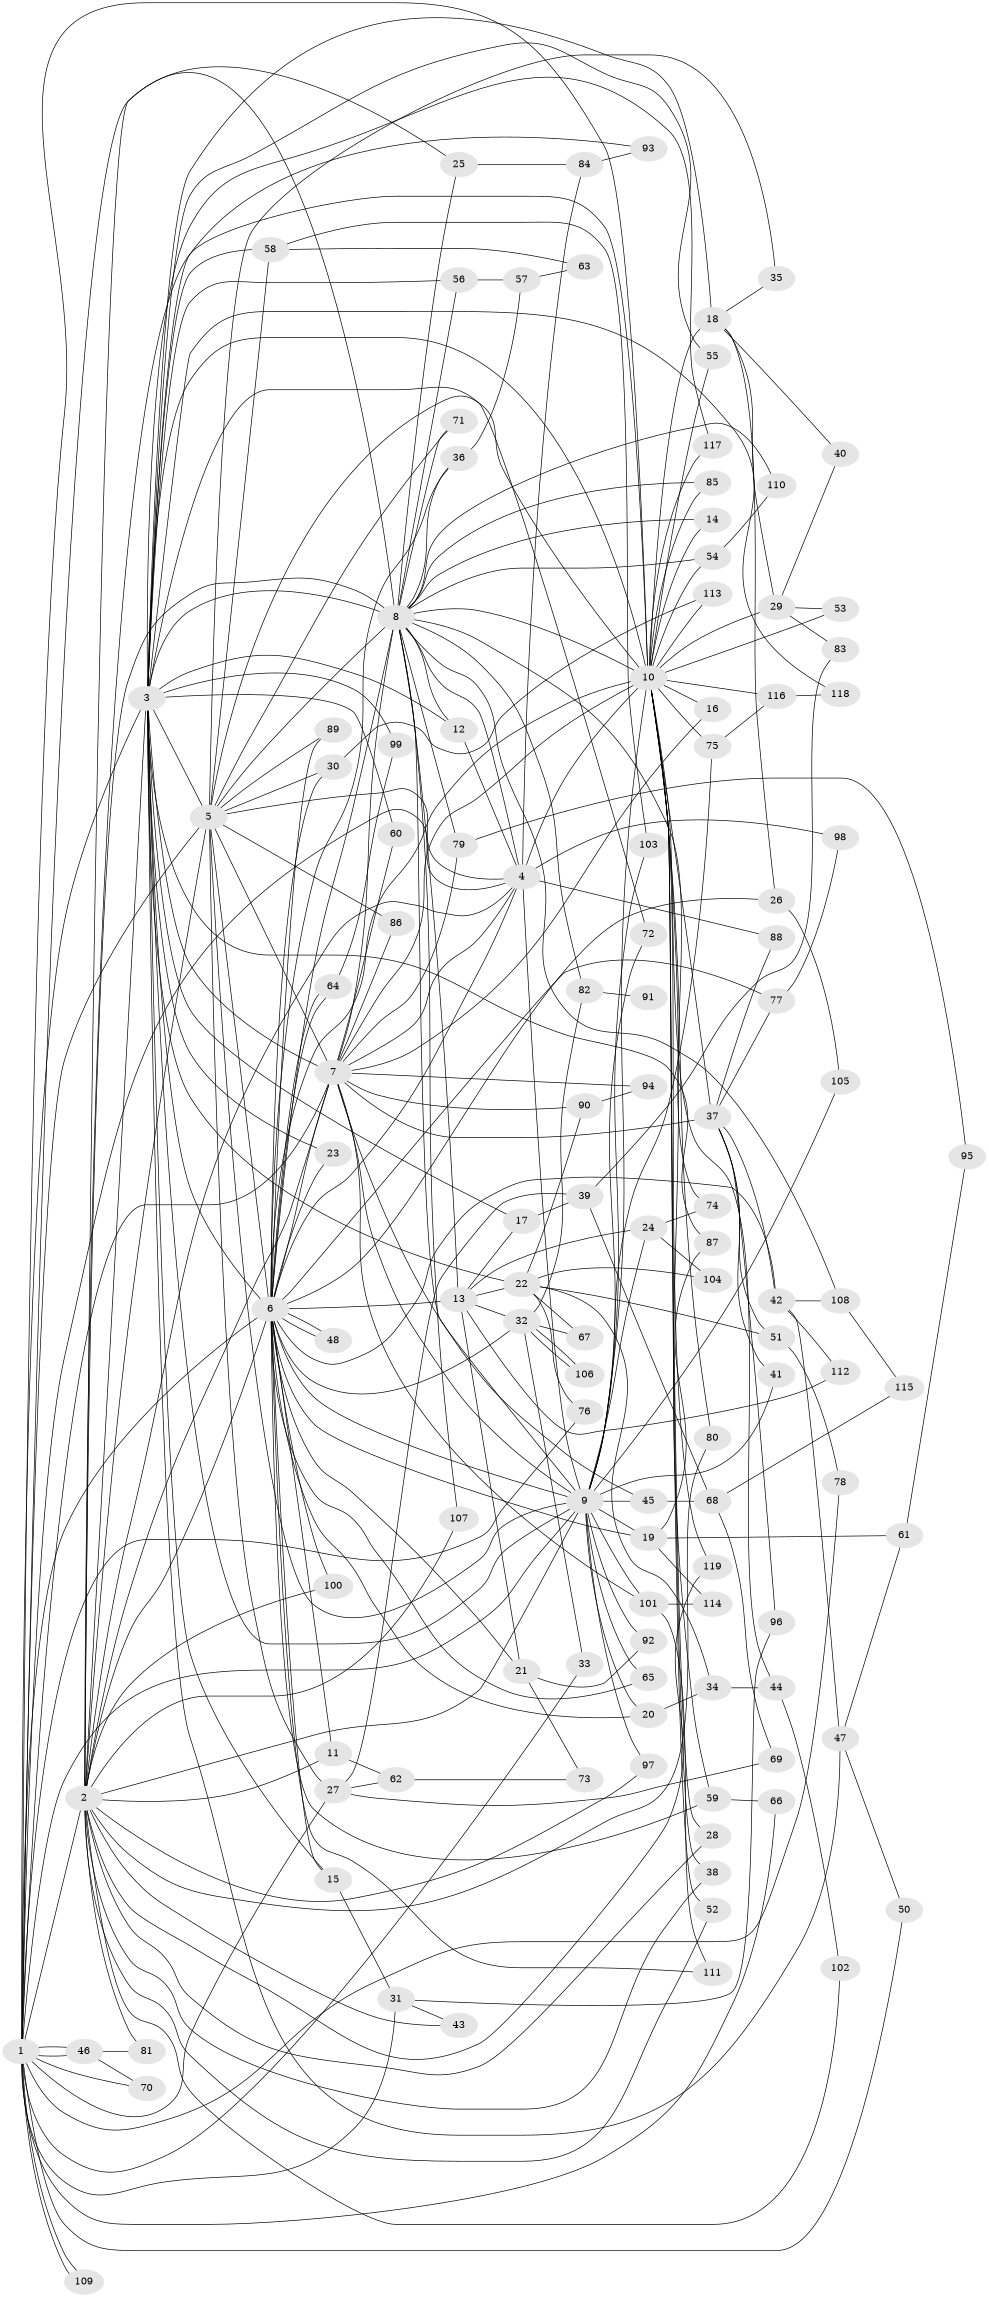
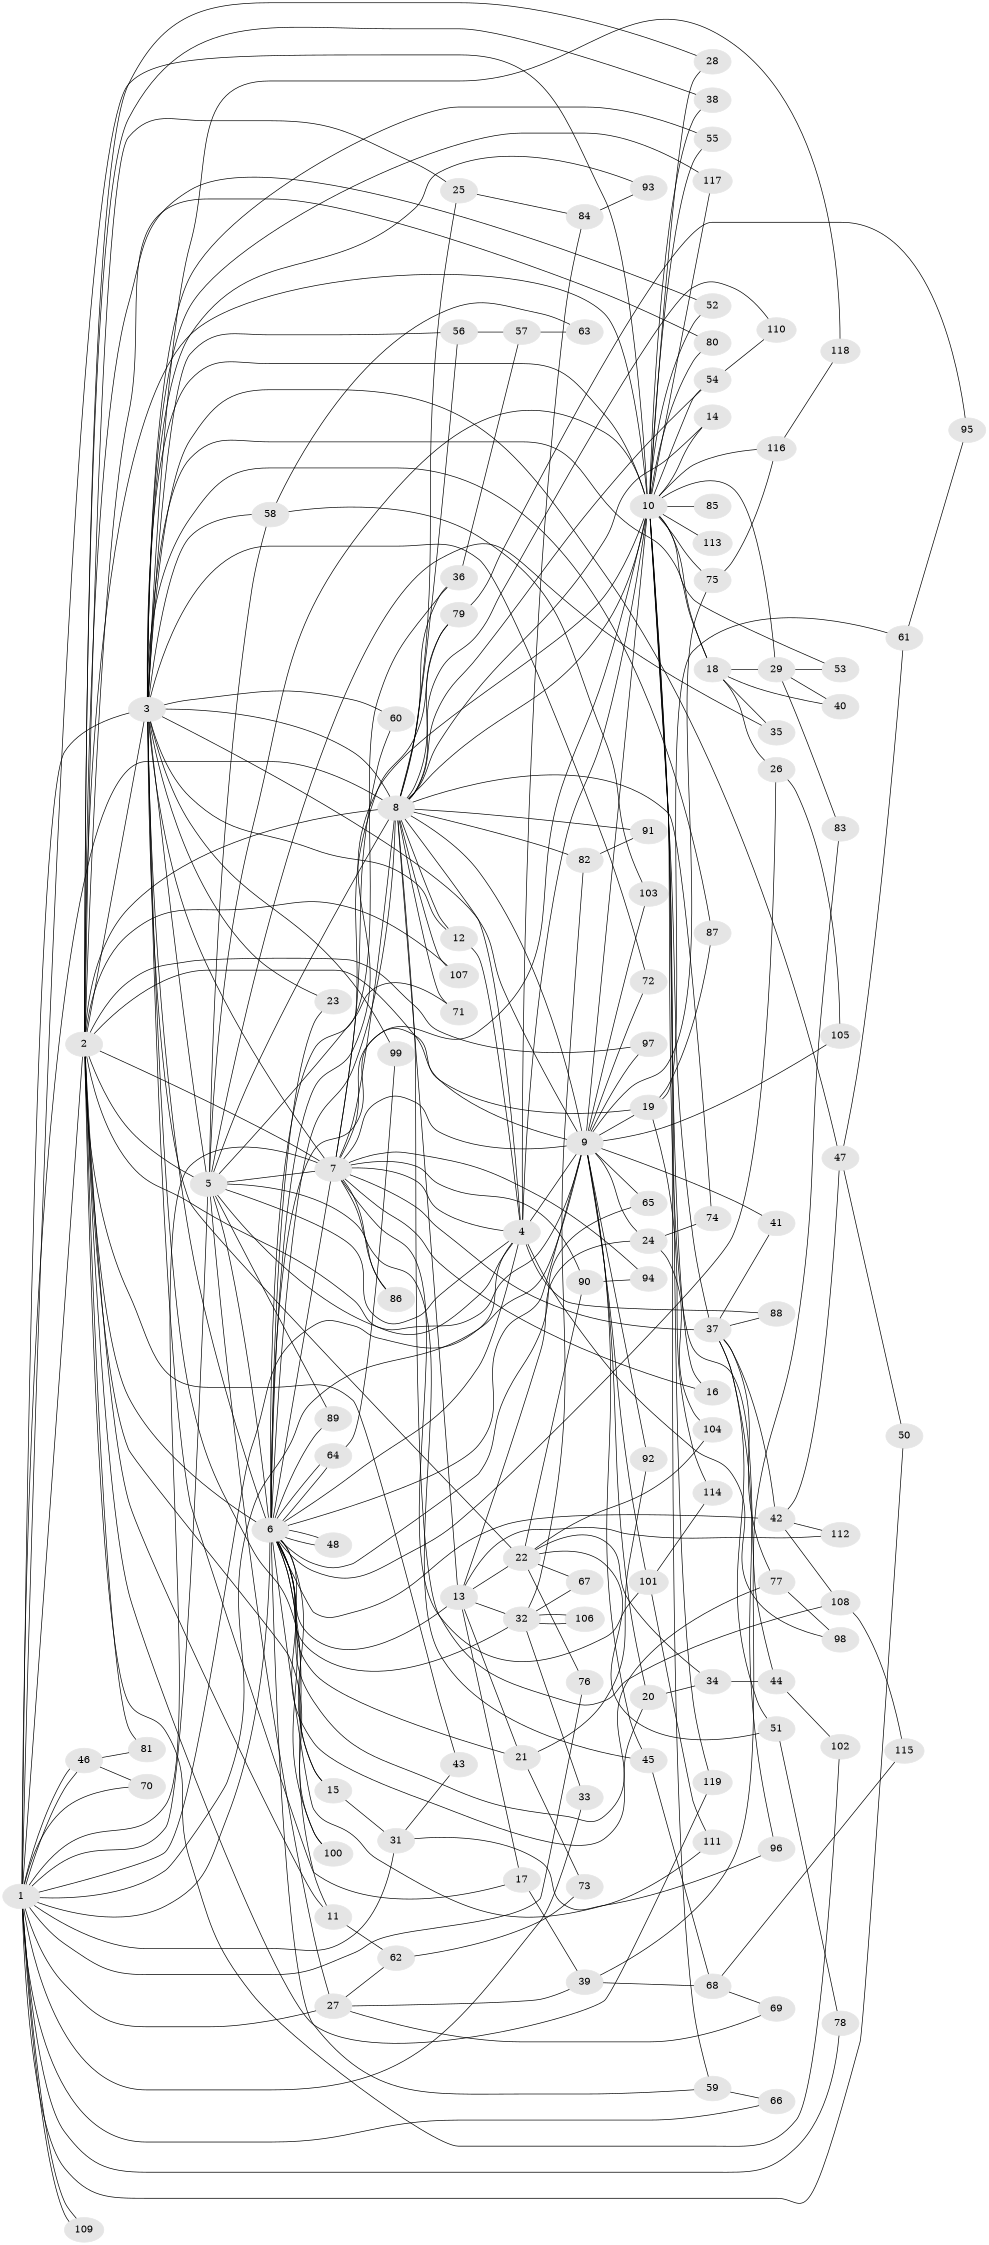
(531, 507) -> (523, 818)
(333, 767) -> none
